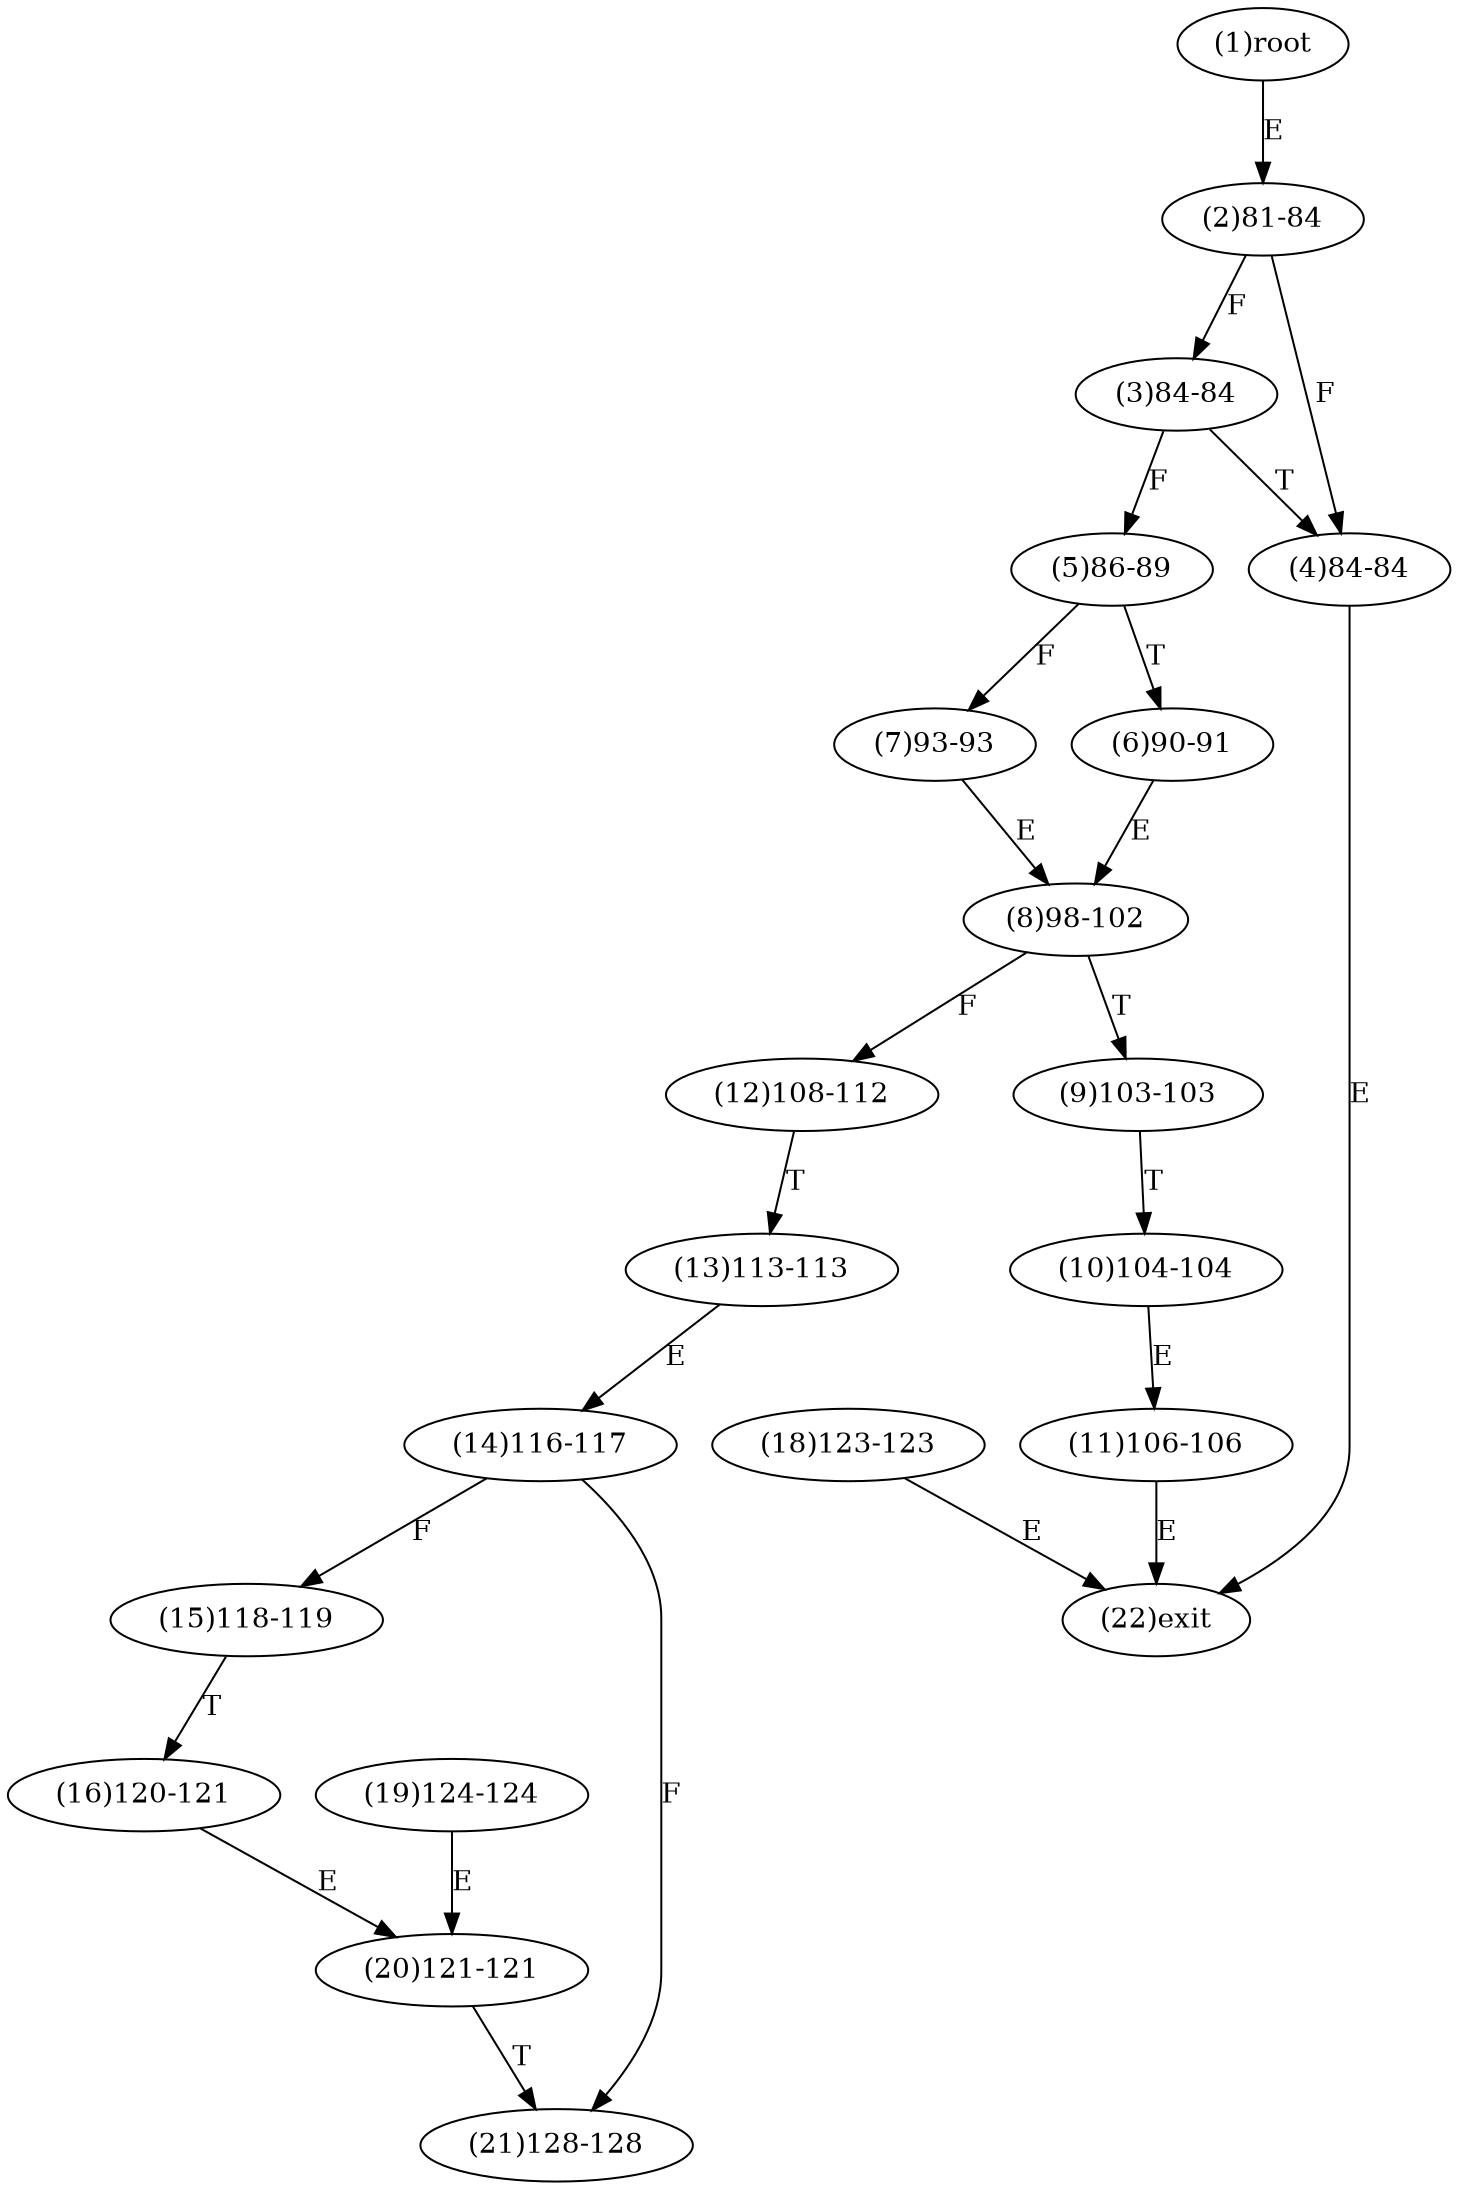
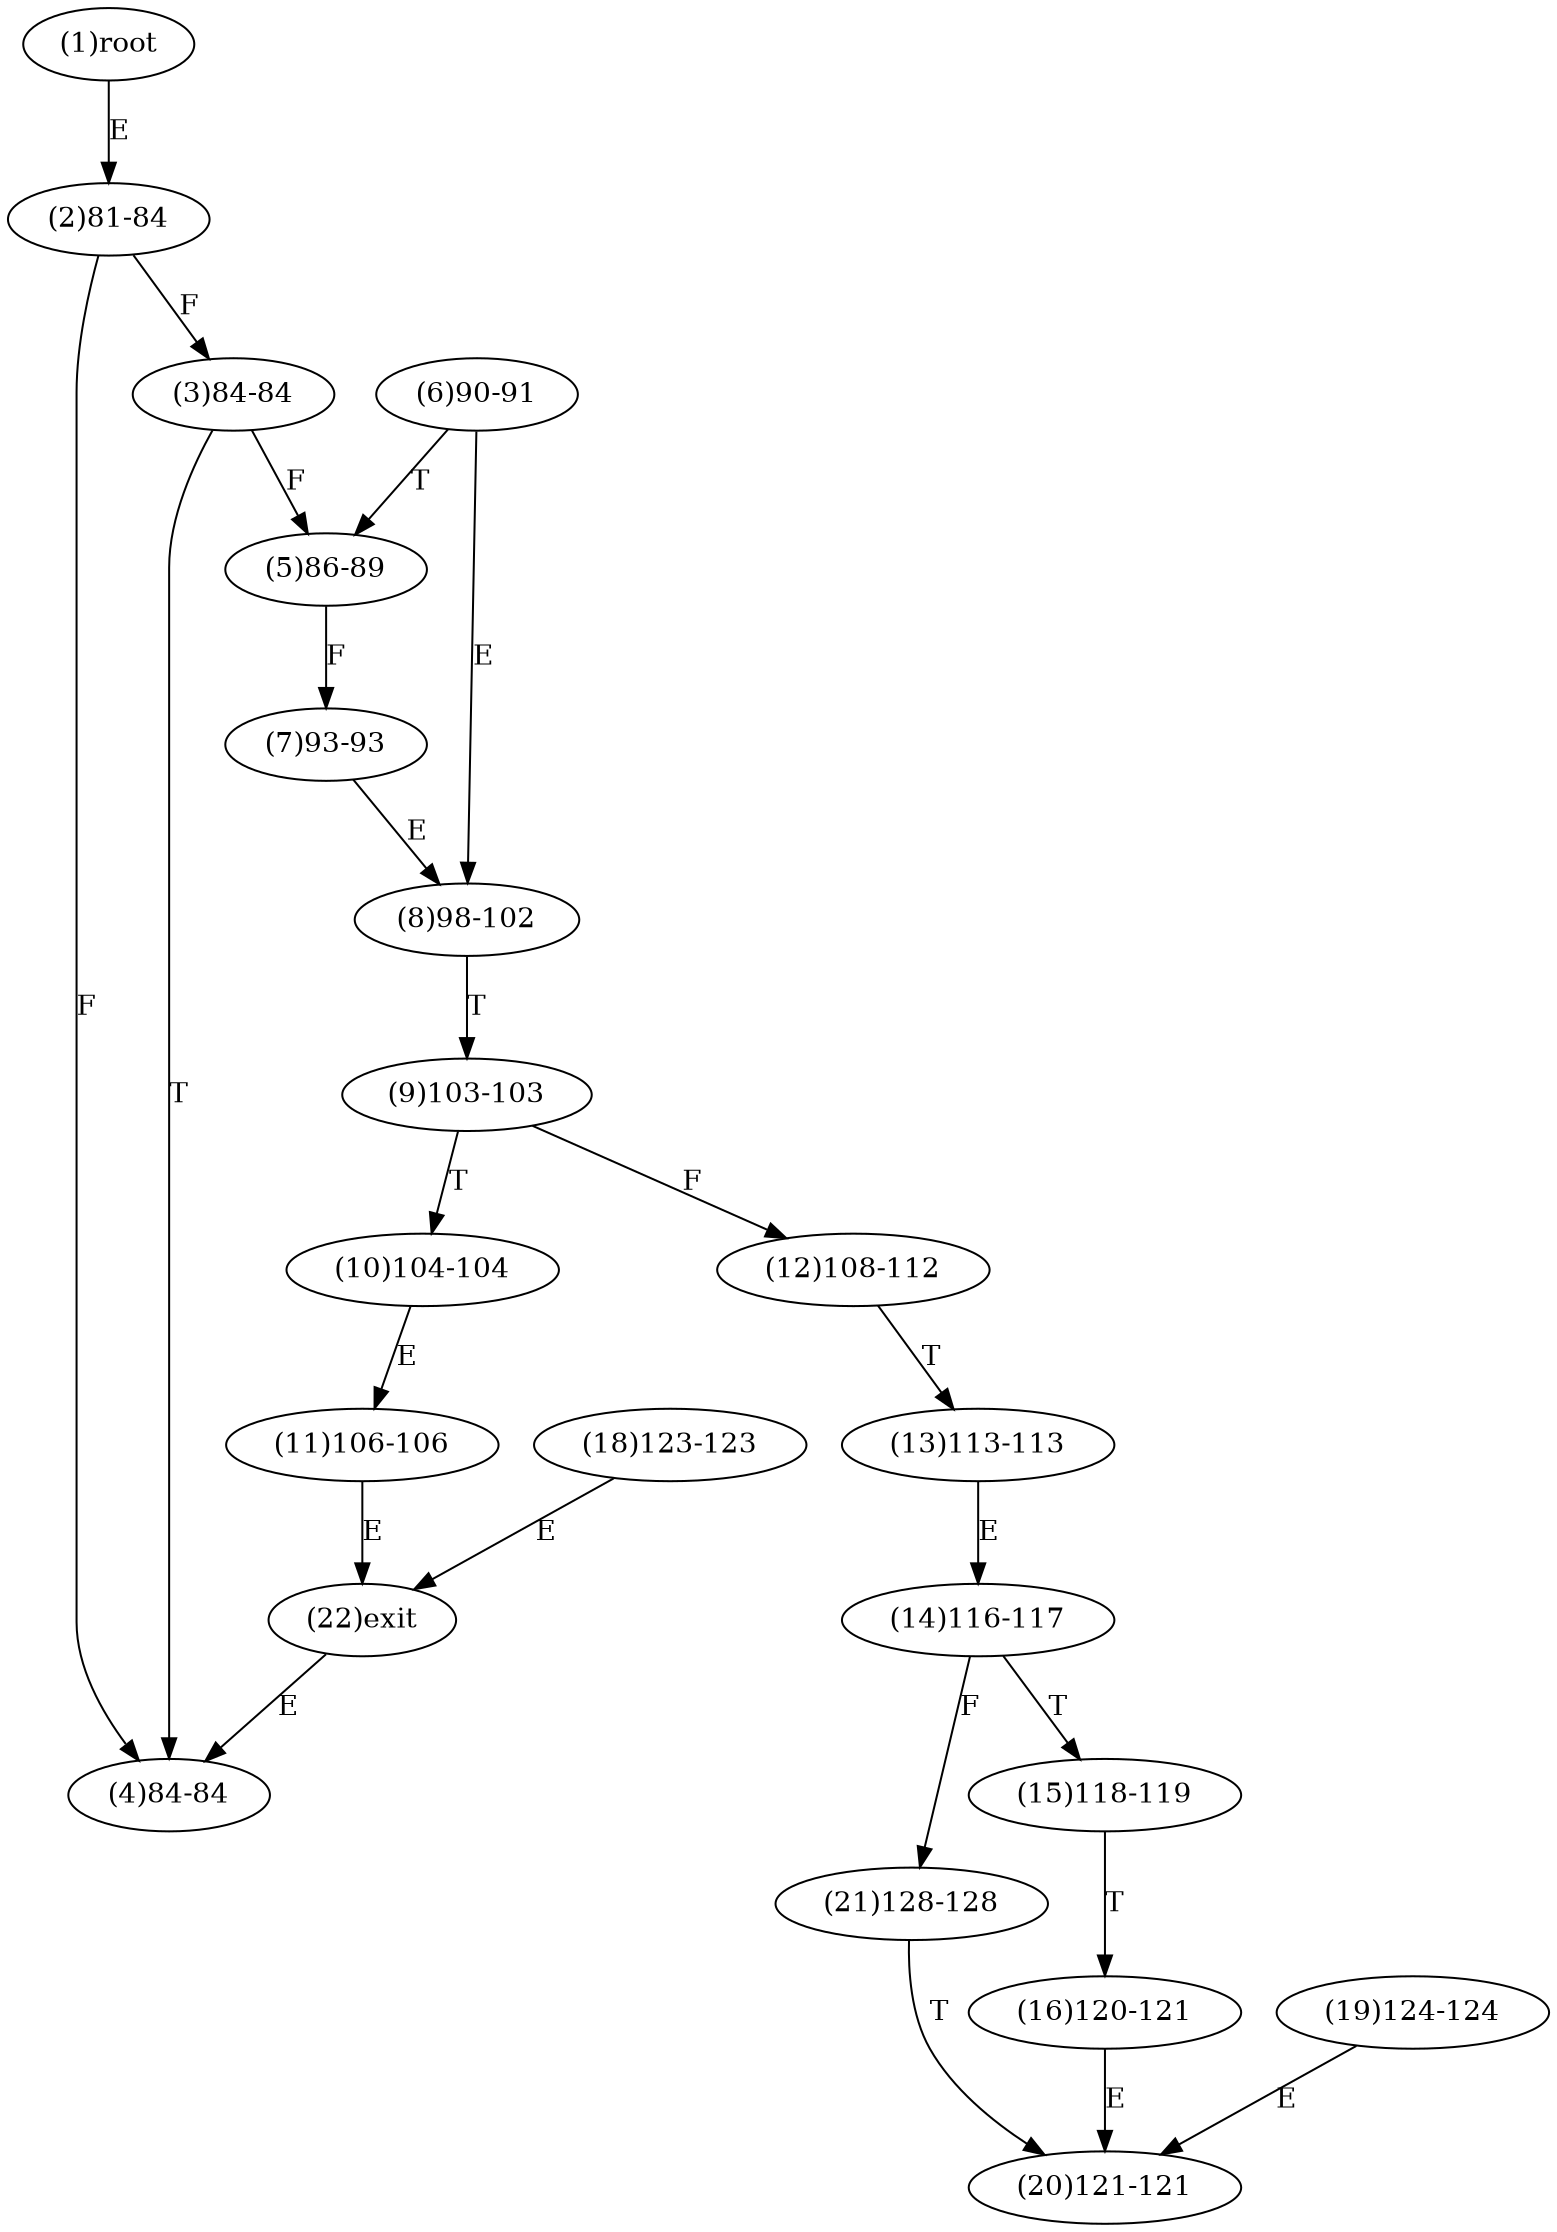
(1139, 648) -> (408, 474)
(948, 1001) -> (650, 1178)
(1350, 1119) -> (273, 1701)
(422, 1533) -> (1059, 1708)
(499, 2049) -> (937, 2060)
